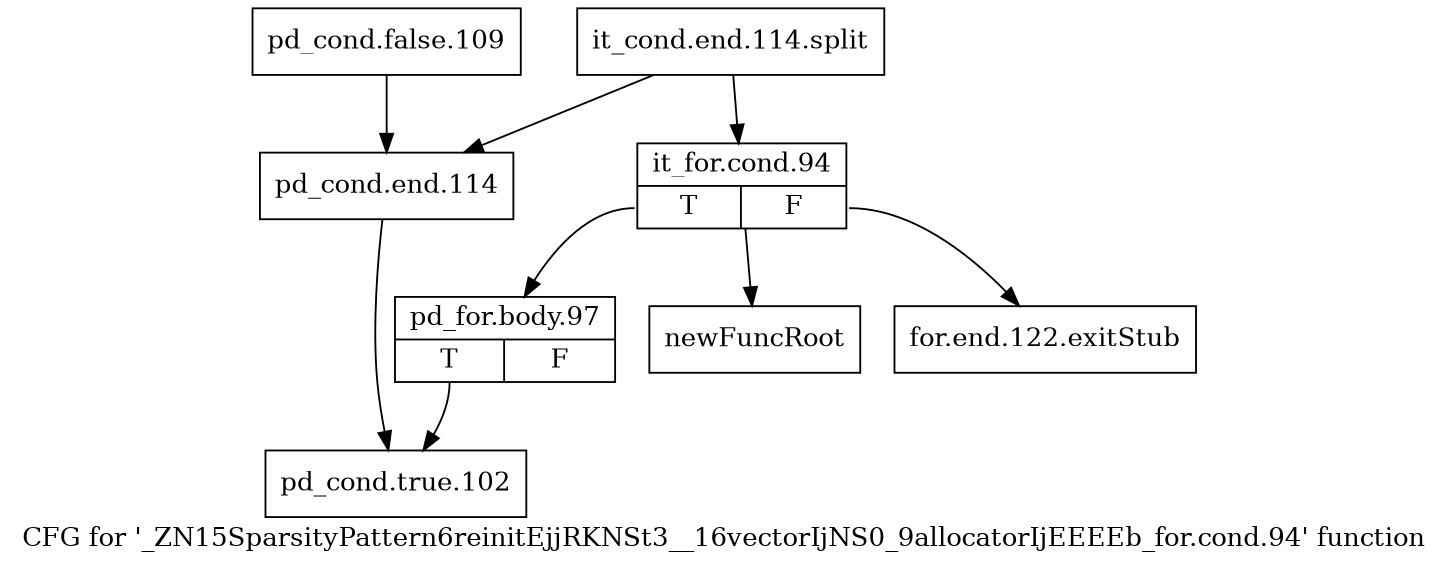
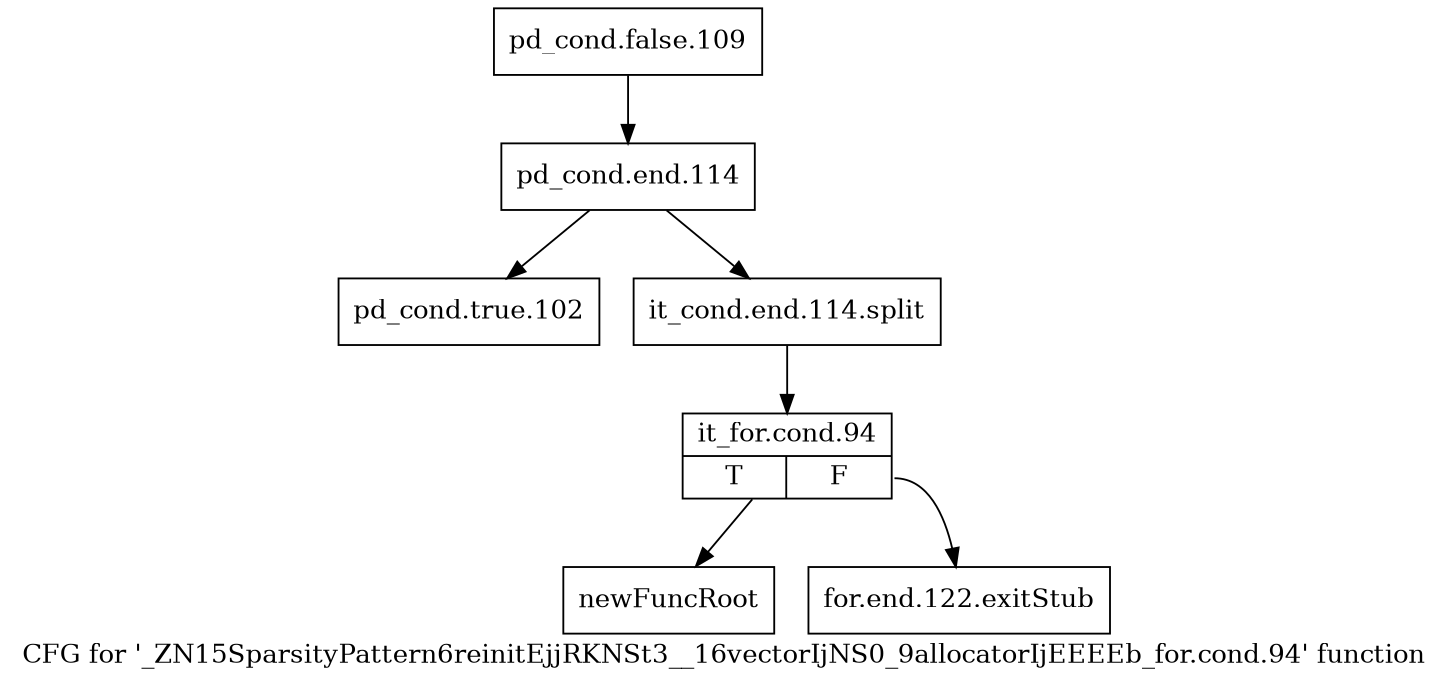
(568, 110) -> (700, 238)
(505, 339) -> none
